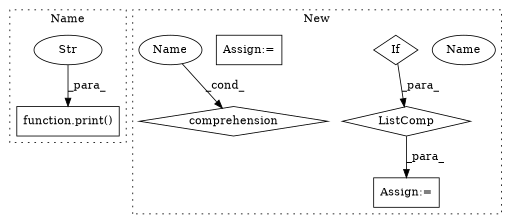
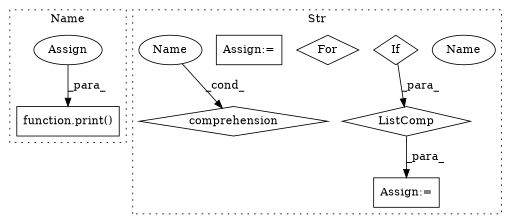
(317, 19) -> (317, 19)
(68, 50) -> (68, 50)
none -> (328, 50)
